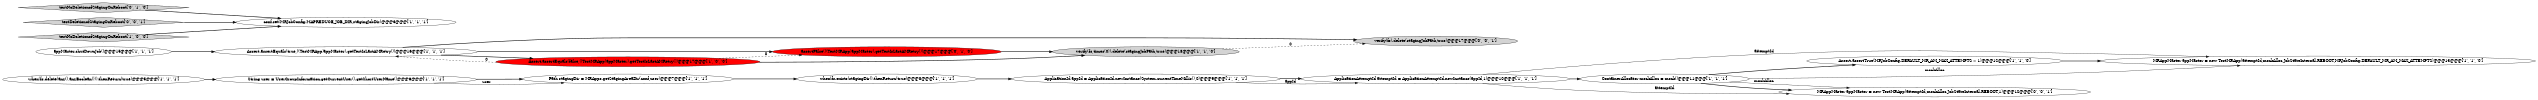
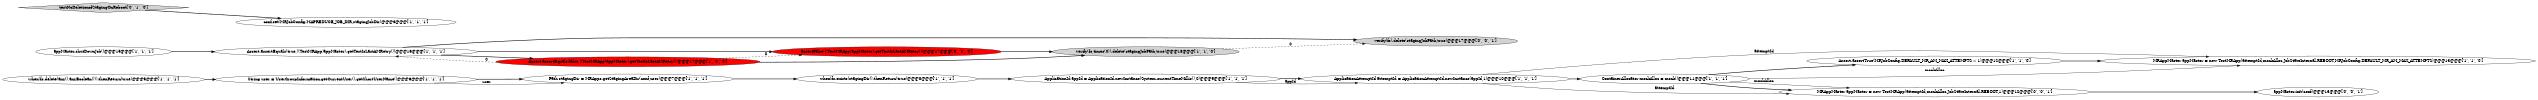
(104, 22) -> none
(104, 37) -> none
none -> (2318, 92)
